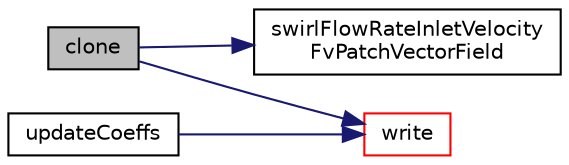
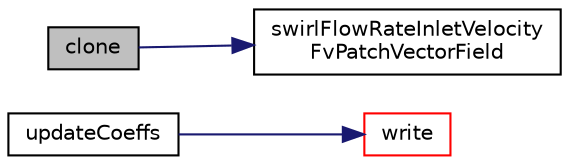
(241, 91) -> none
